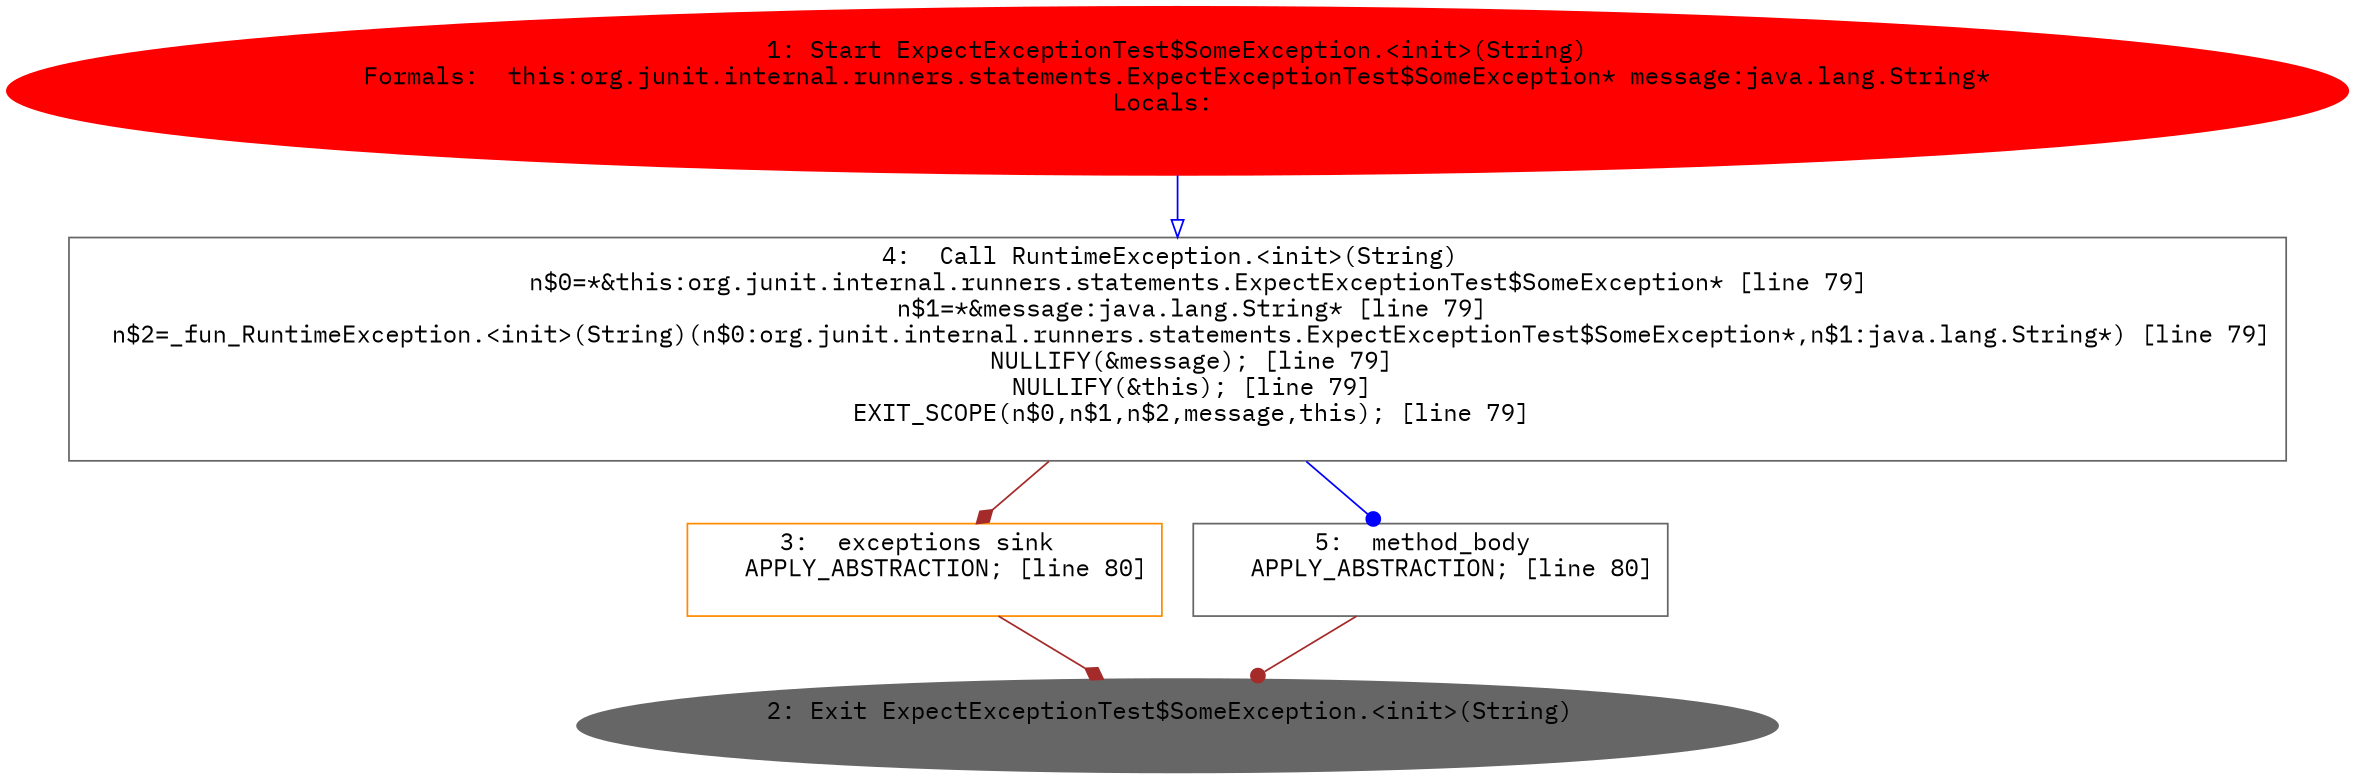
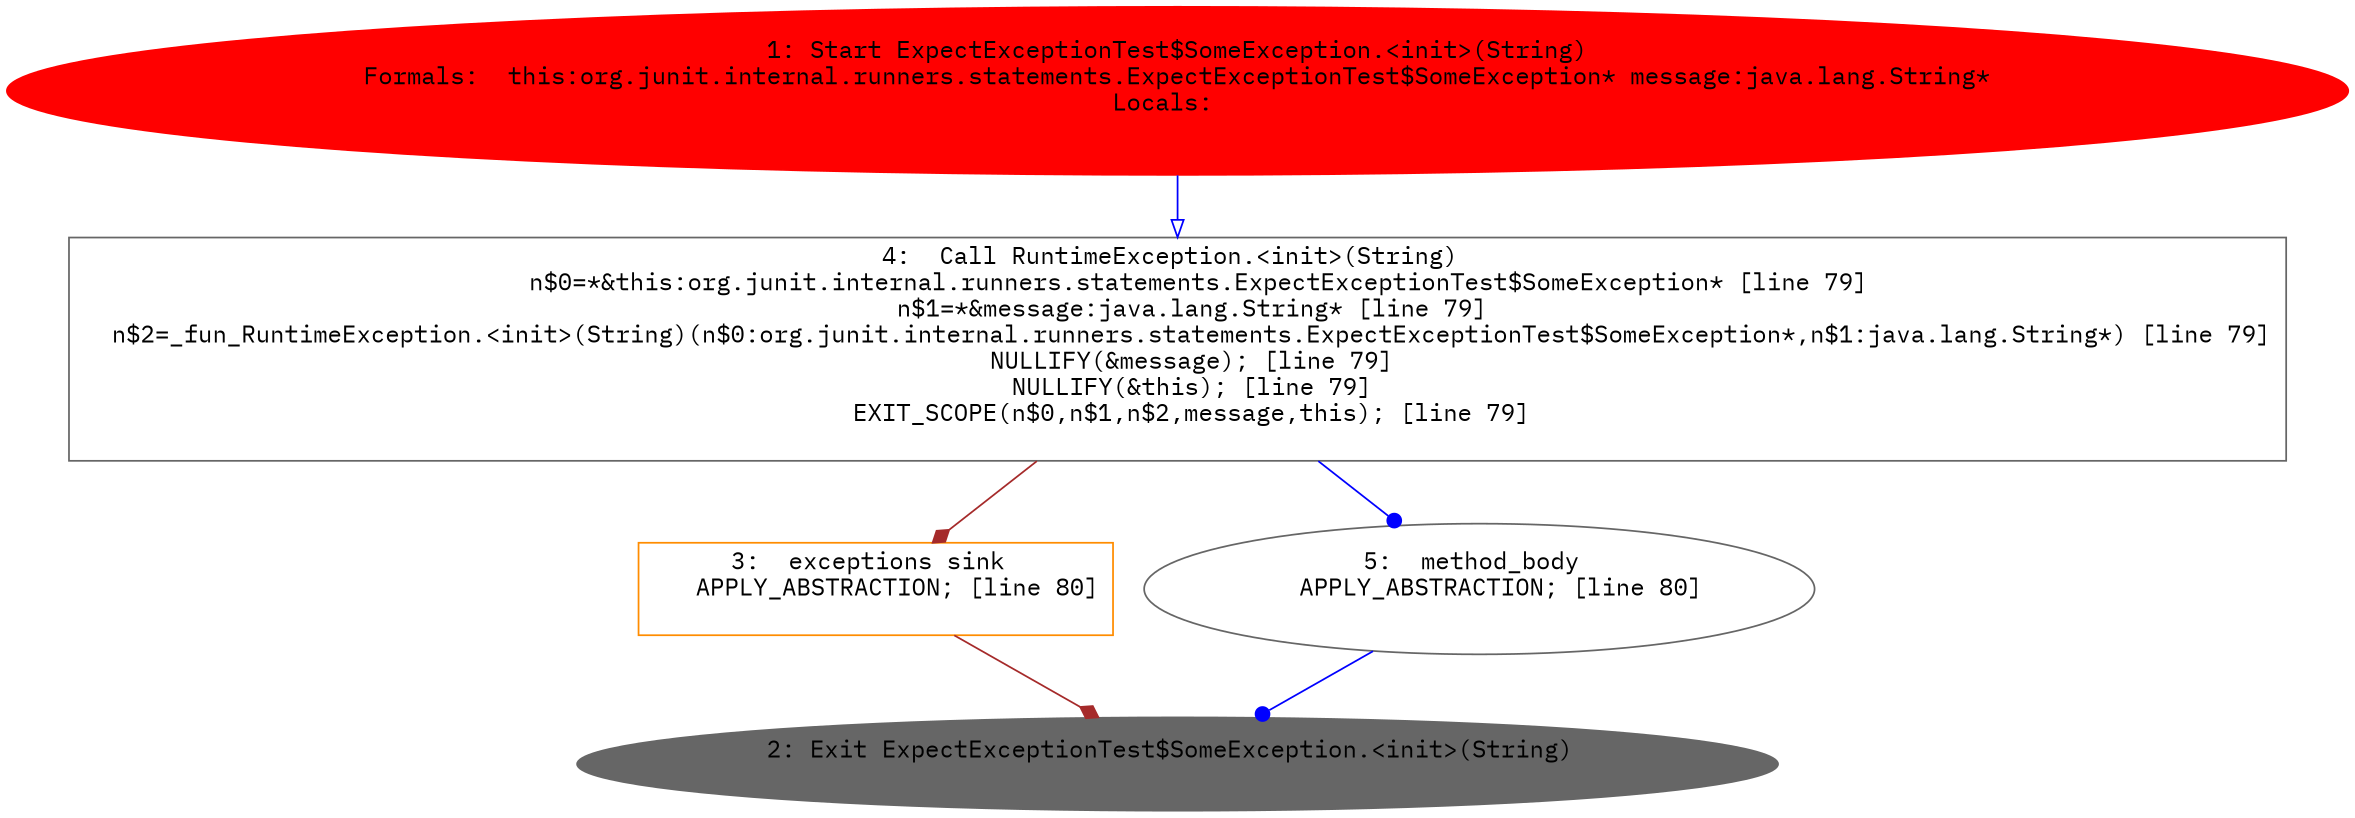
(1431, 570) -> (1479, 589)
(1311, 644) -> (1321, 681)
